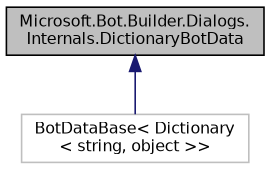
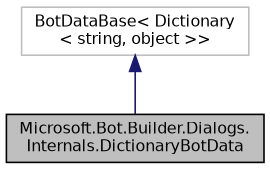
(135, 93) -> (135, 93)
